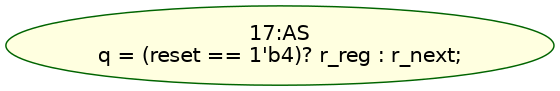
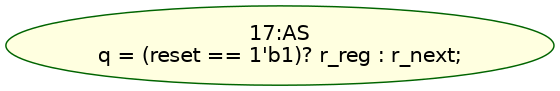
(280, 46) -> (280, 46)
